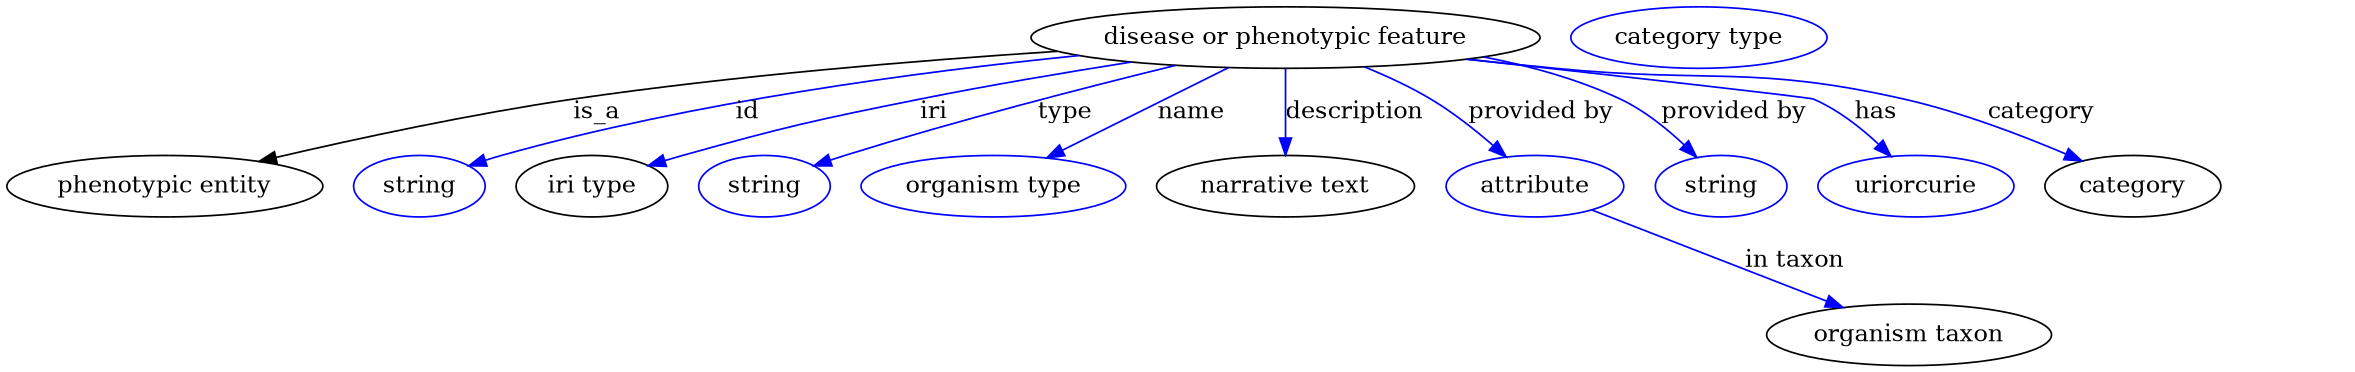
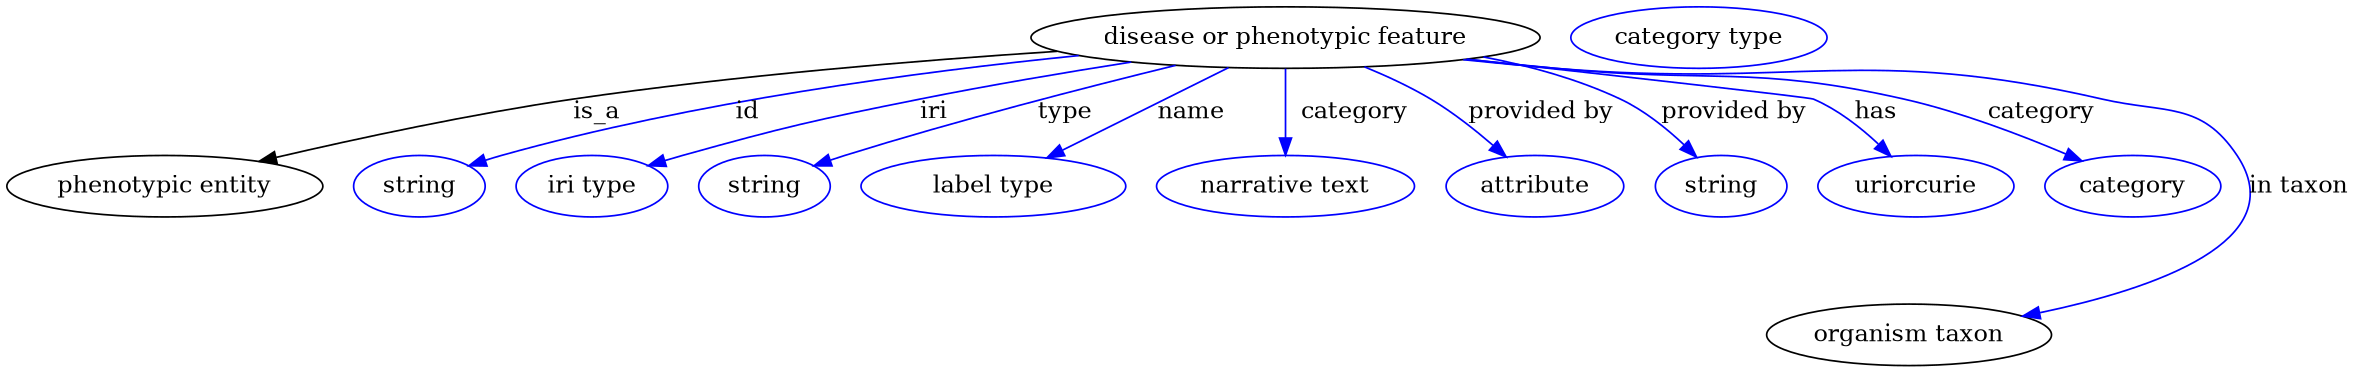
(1355, 112) -> (1355, 112)
(592, 186) -> (592, 186)
(993, 186) -> (993, 186)
(1286, 186) -> (1286, 186)
(2133, 186) -> (2133, 186)
(1709, 256) -> (2007, 81)
